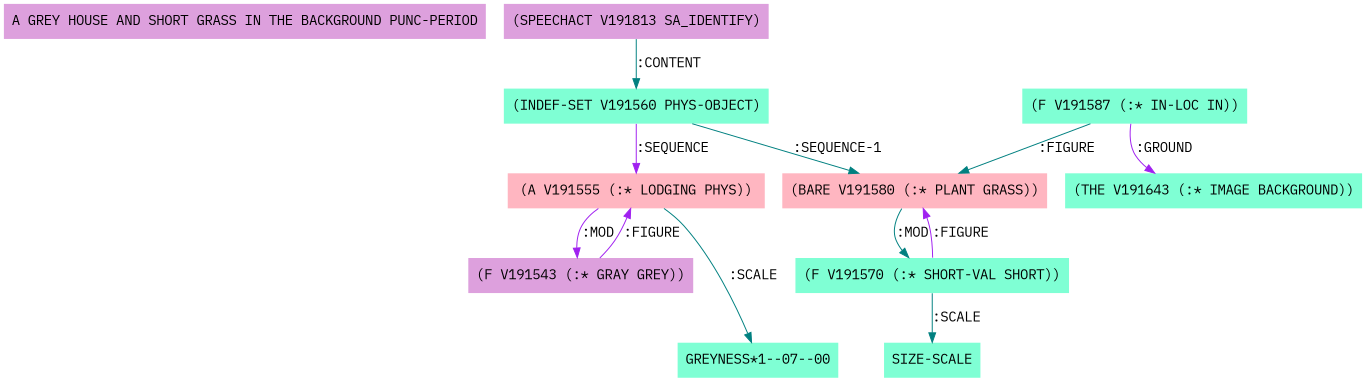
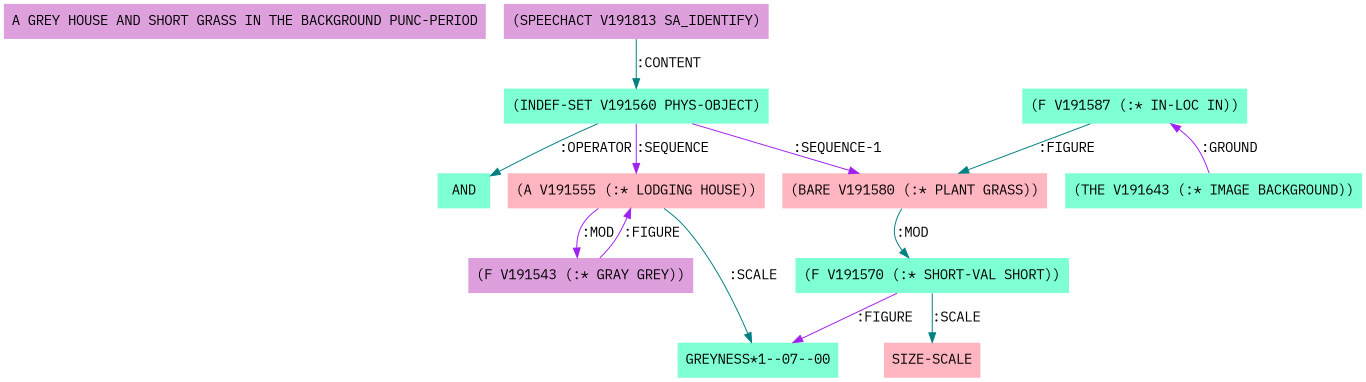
(771, 147) -> (771, 147)
(1132, 148) -> (1198, 149)
none -> (464, 191)
(636, 191) -> (636, 191)
(931, 237) -> (849, 316)
(932, 360) -> (932, 360)
